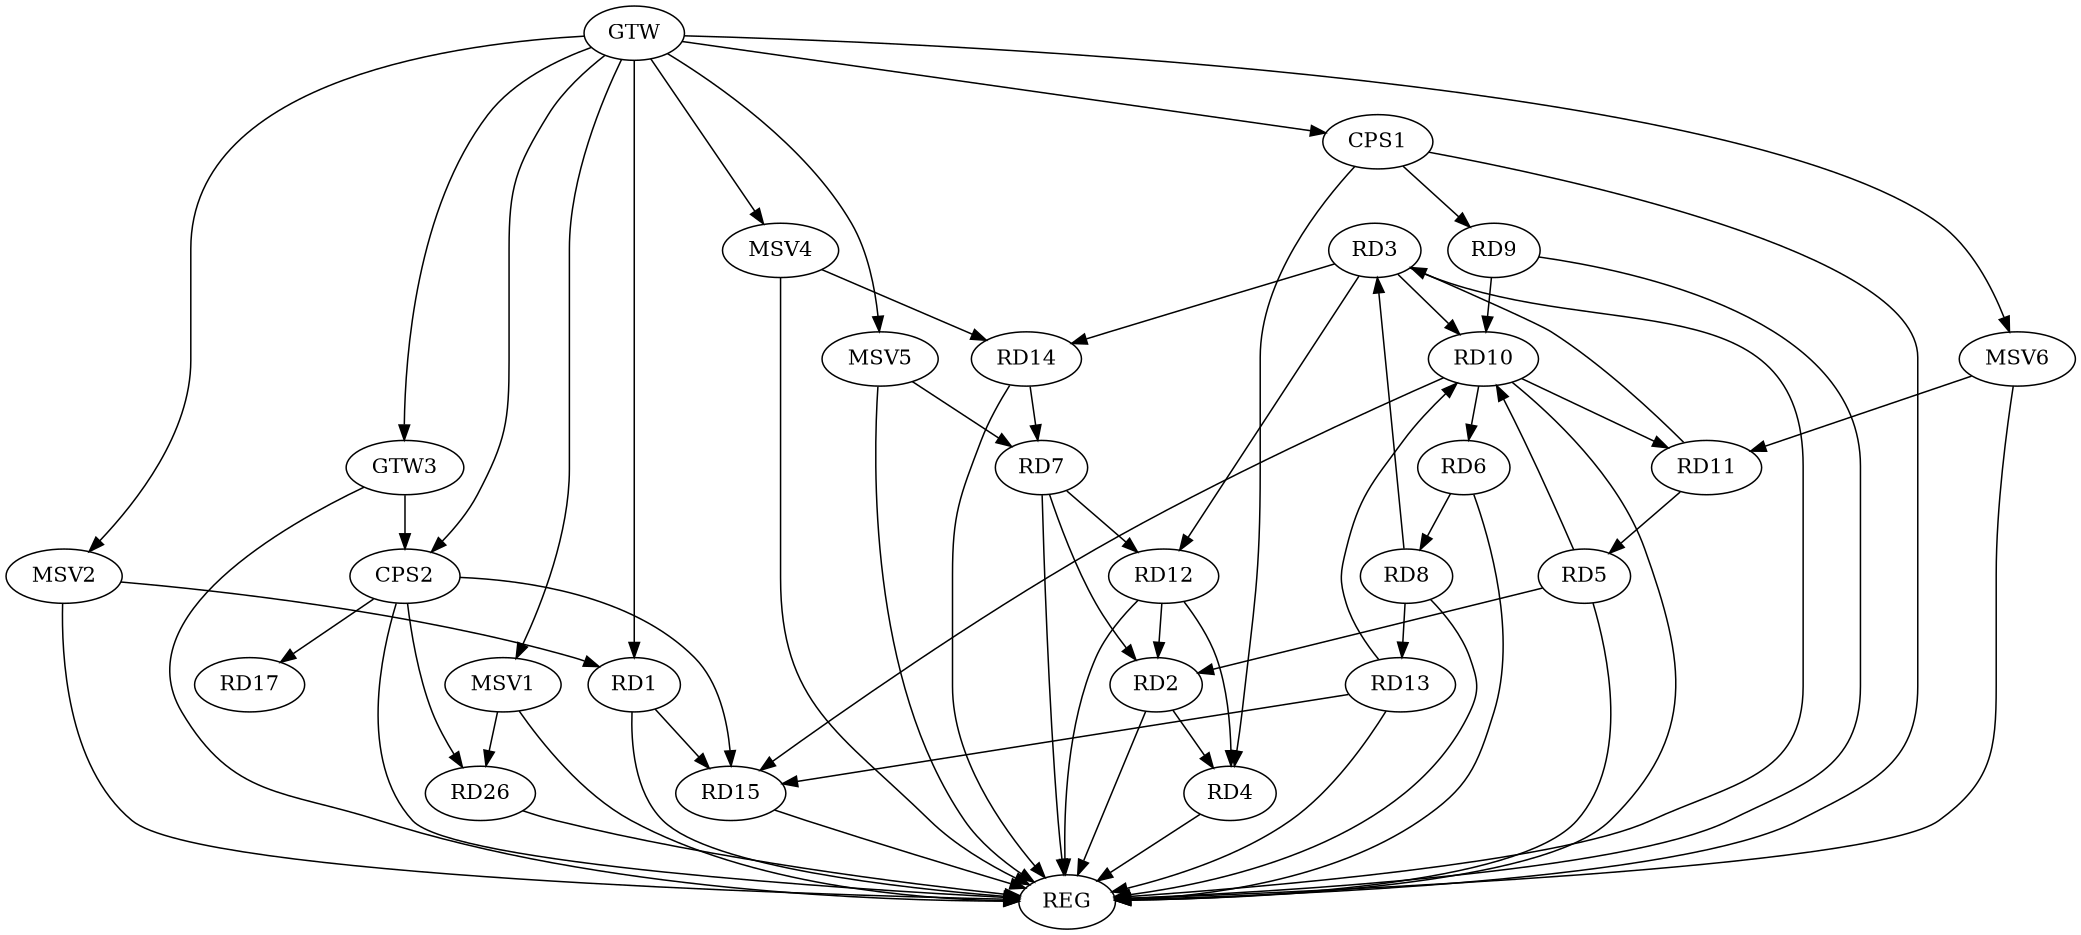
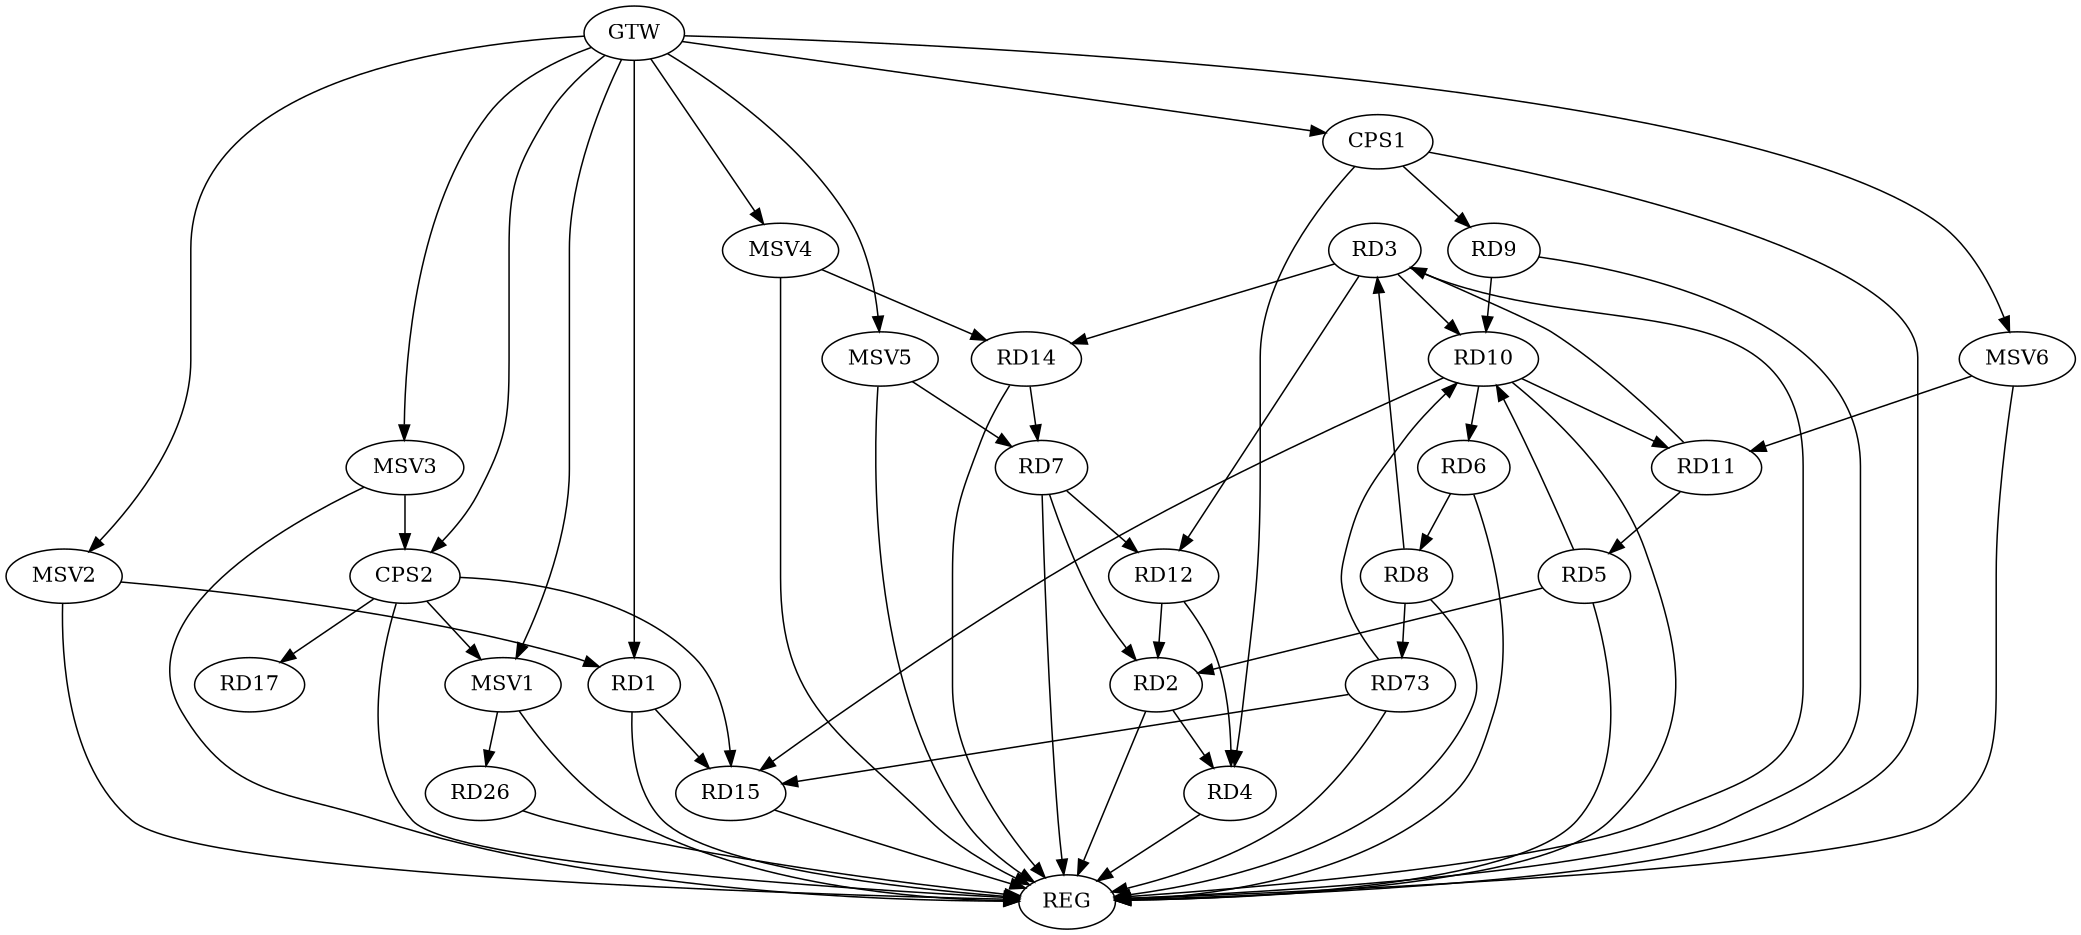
(405, 468) -> (405, 468)
(422, 682) -> (441, 616)
(1400, 685) -> (1400, 685)
(1076, 721) -> none
